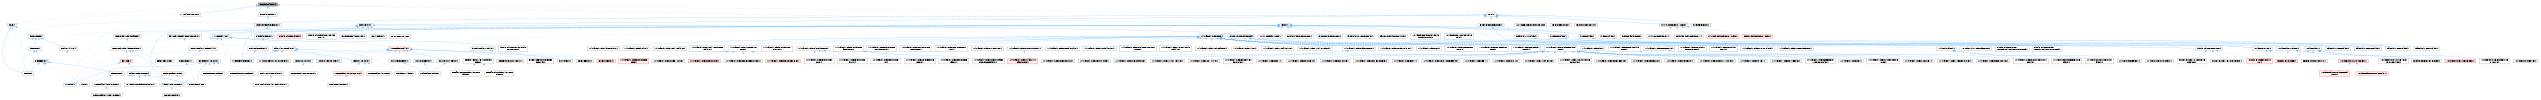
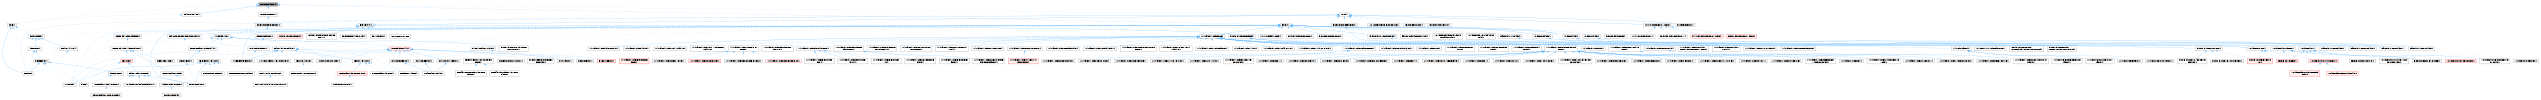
(1692, 49) -> (1694, 49)
(2314, 55) -> (2328, 56)
